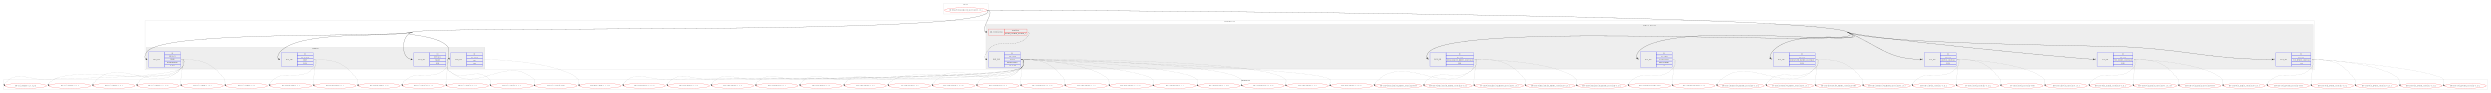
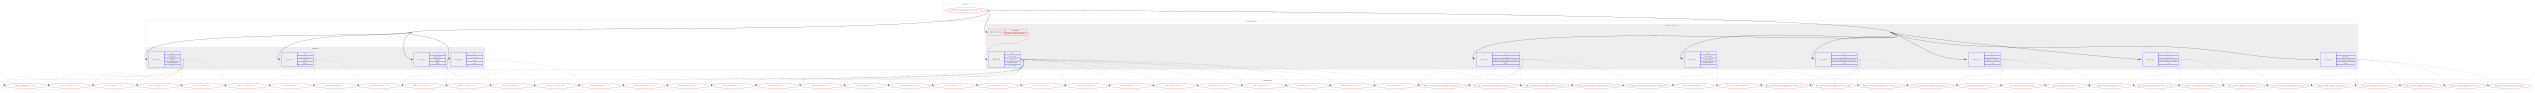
none -> (1042, 86)
